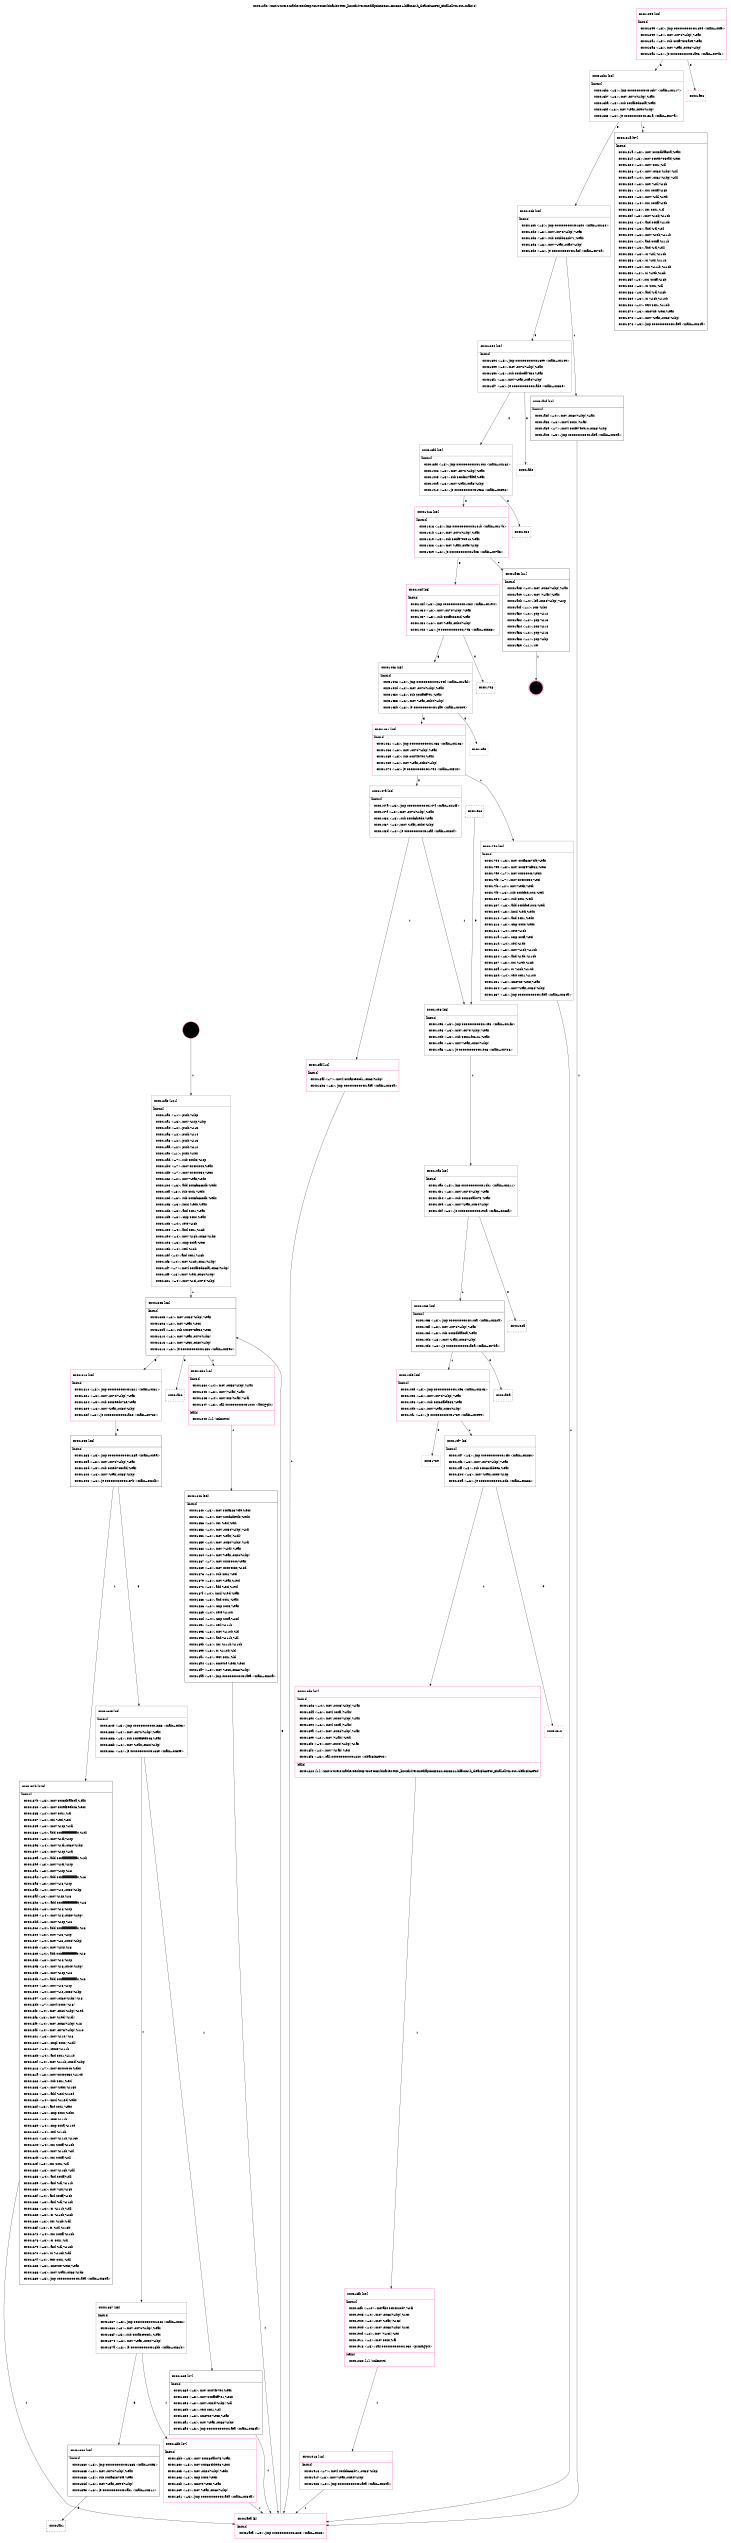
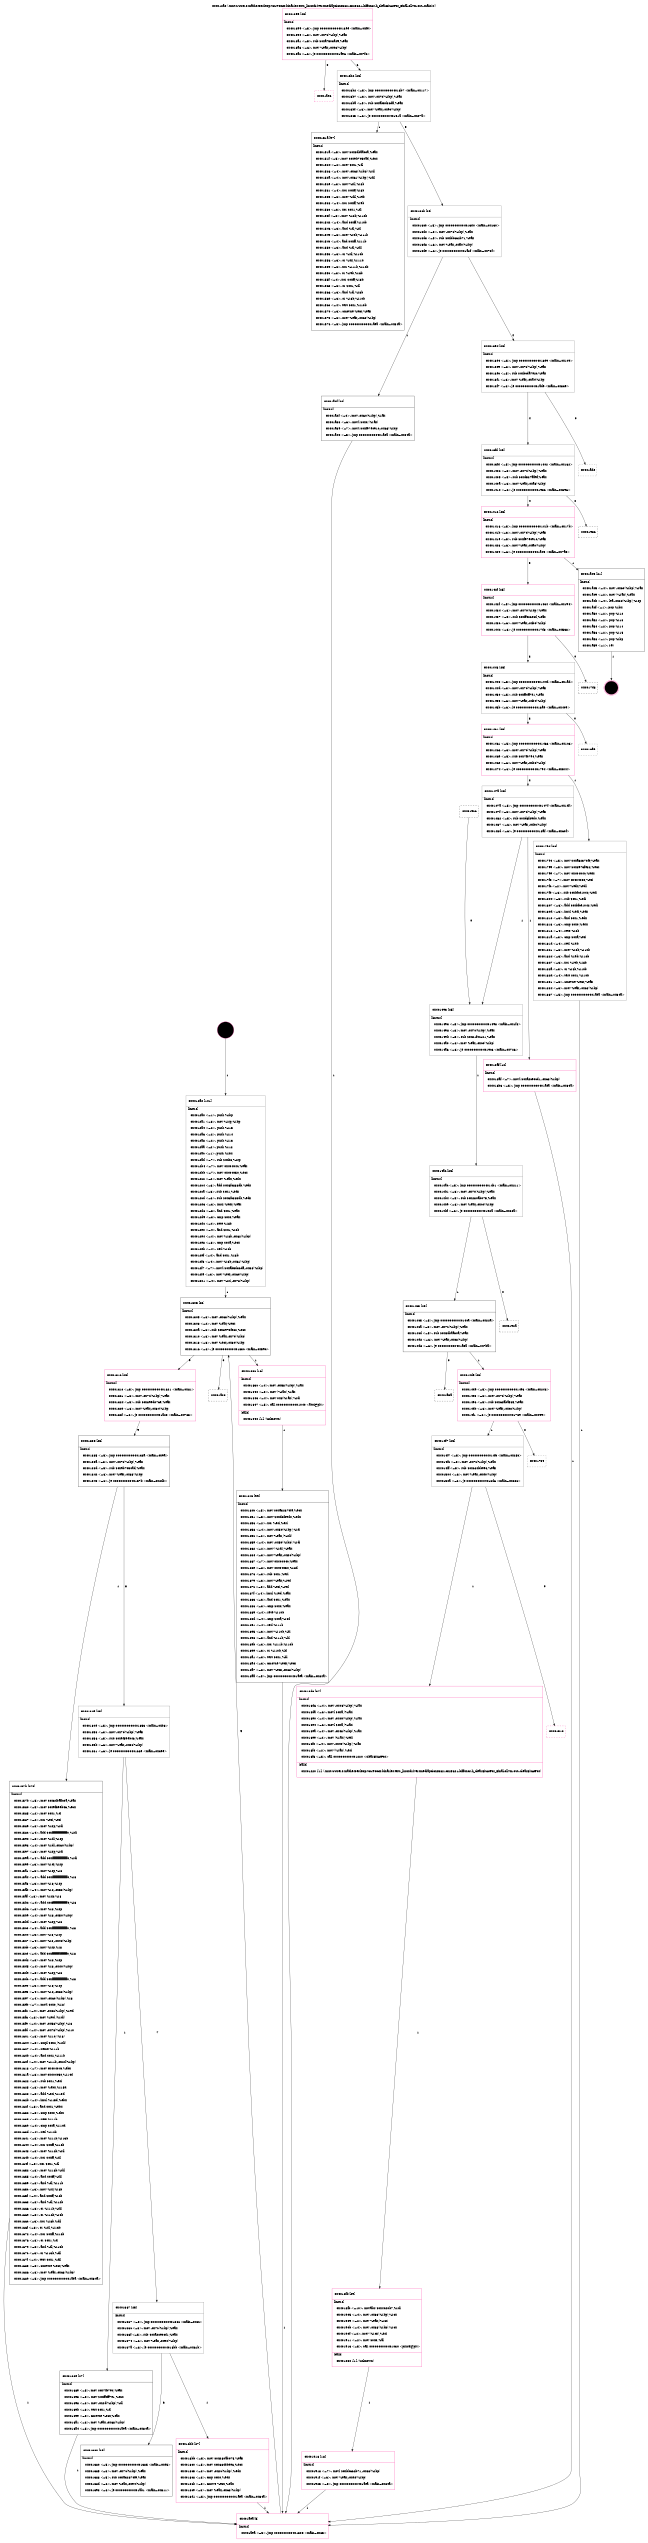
(498, 563) -> (573, 563)
(56, 2526) -> none
